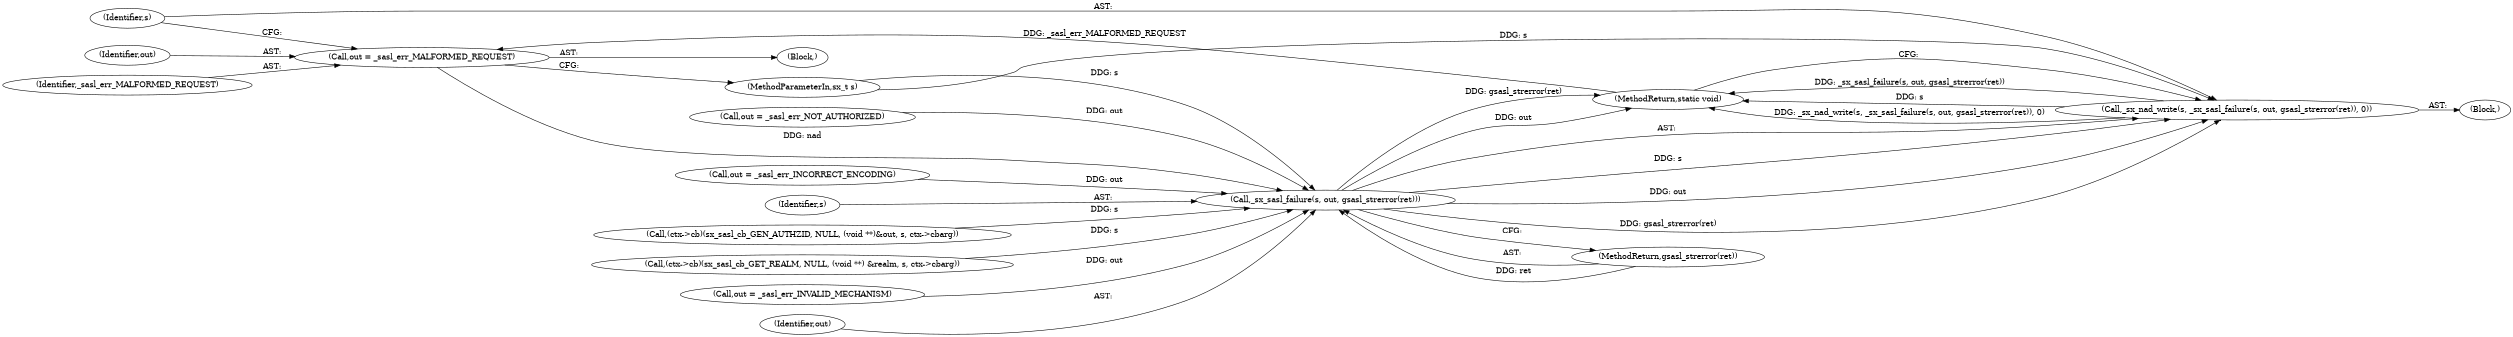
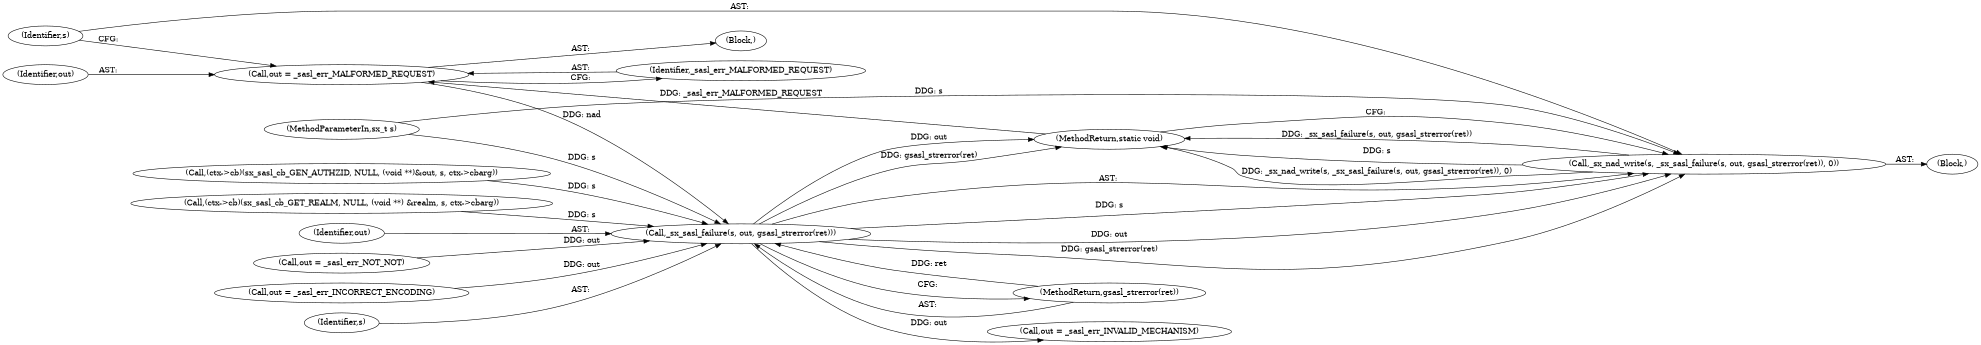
(616, 74) -> (549, 83)
(802, 117) -> (342, 263)
(1119, 279) -> (882, 328)
